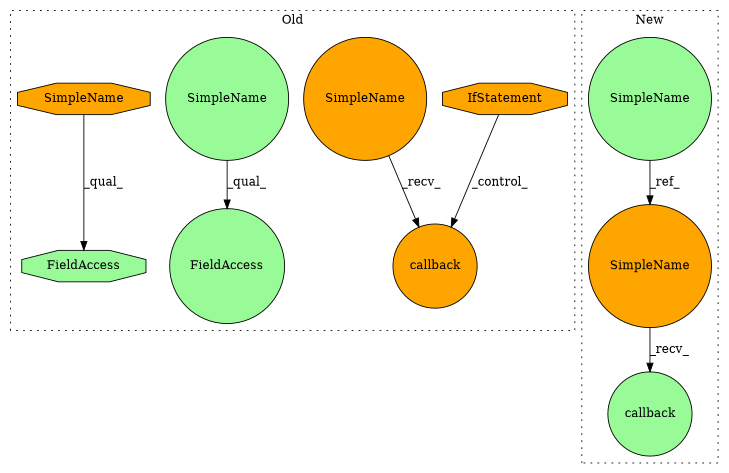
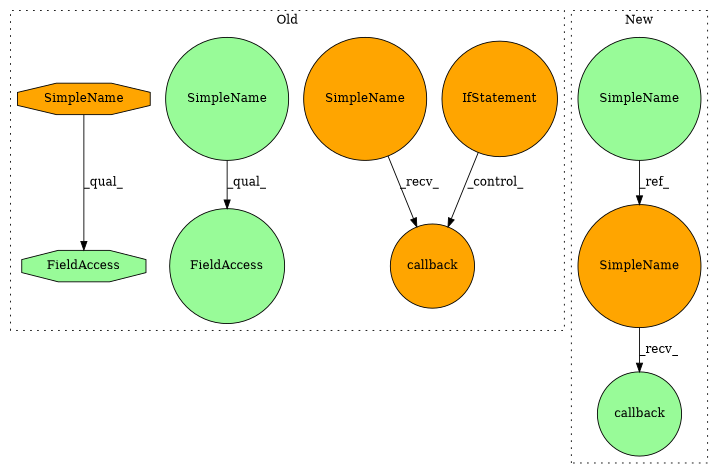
(505, 99) -> (500, 99)
